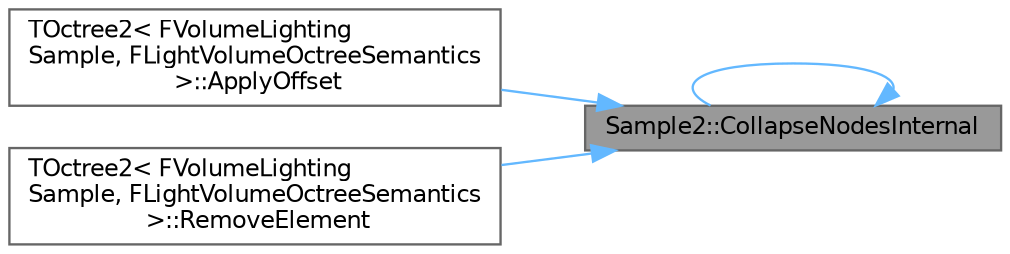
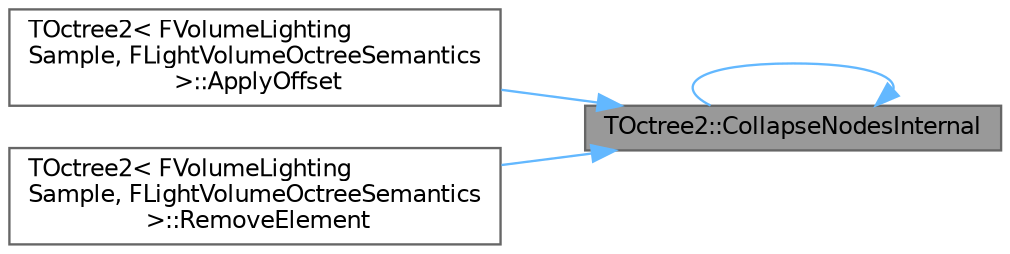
(793, 128) -> (793, 128)
